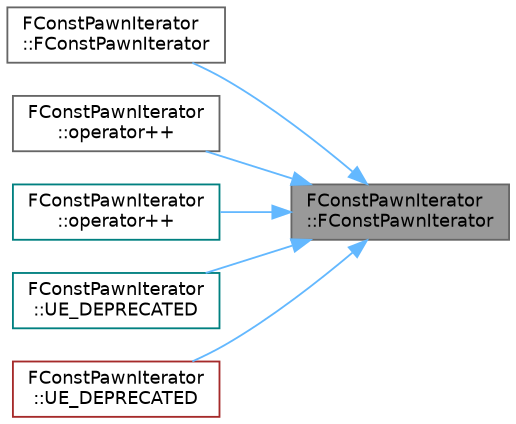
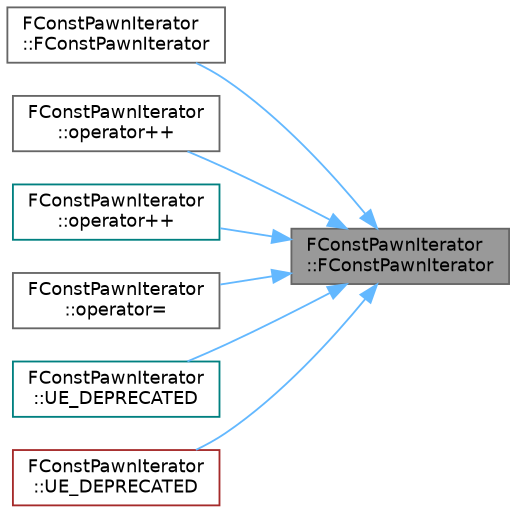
none -> (116, 301)
